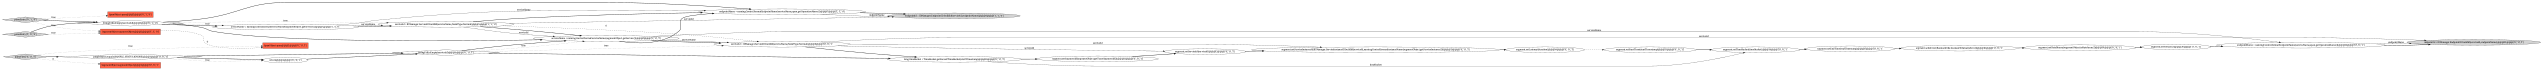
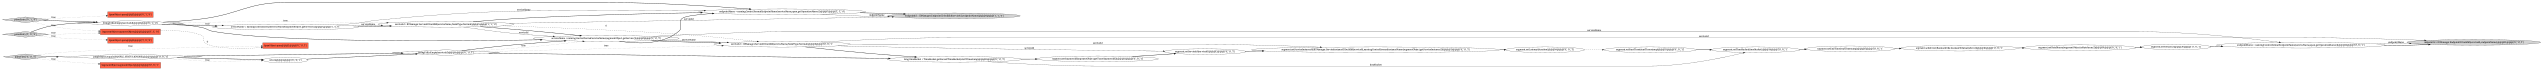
none -> (130, 40)
(53, 59) -> (53, 59)
